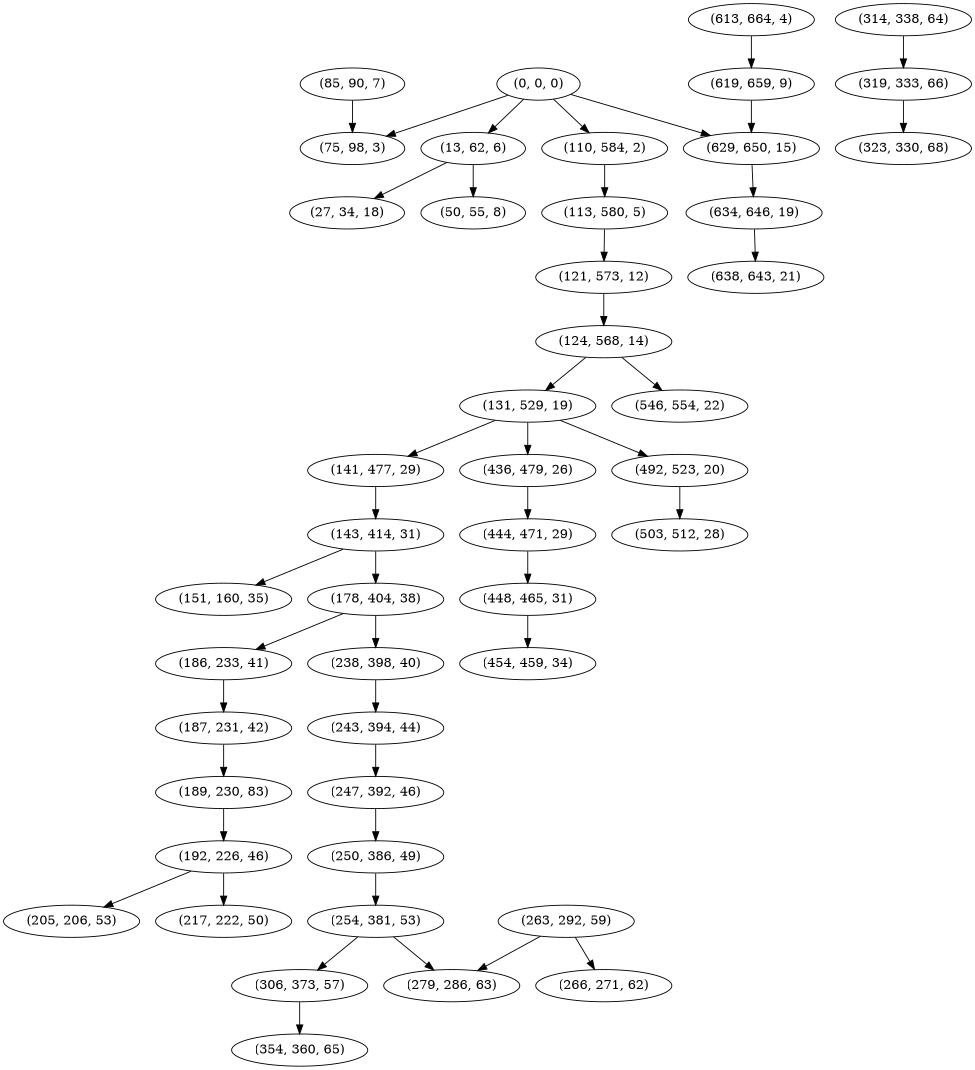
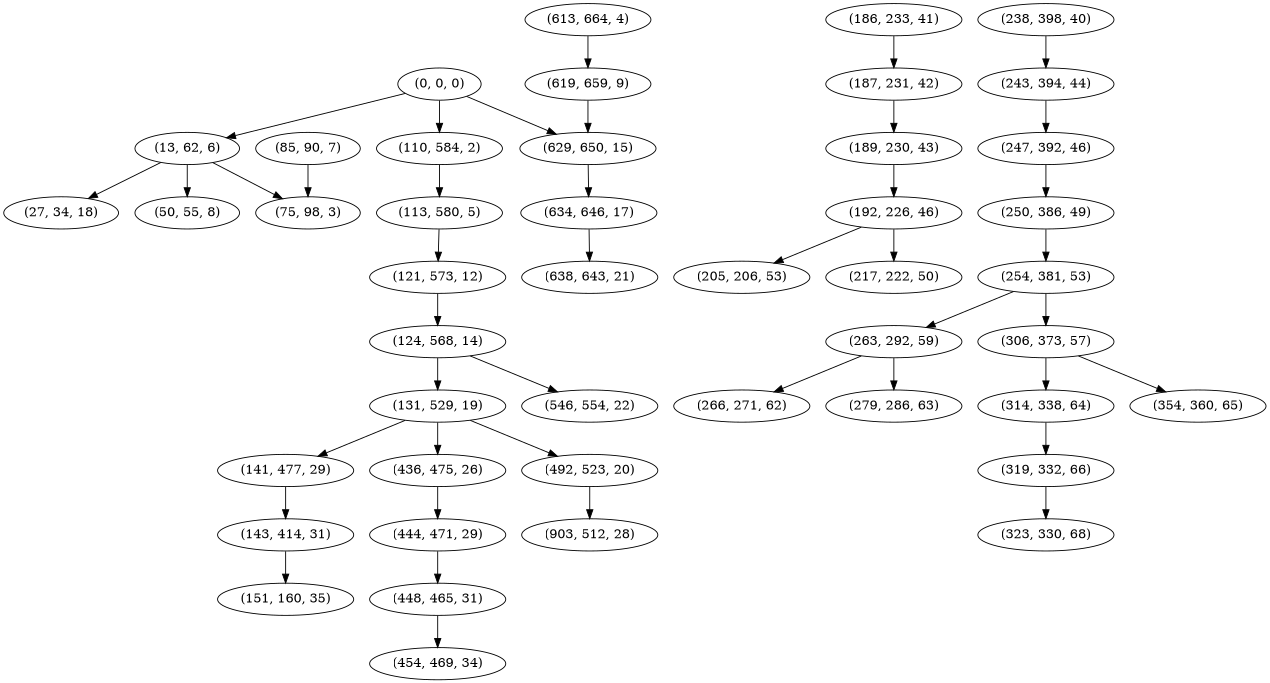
(903, 84) -> (1046, 470)
(452, 114) -> (244, 179)
(754, 213) -> (589, 213)
none -> (1046, 369)
(528, 470) -> (438, 470)
(680, 535) -> (590, 535)
(376, 599) -> none
(528, 664) -> (438, 664)
(224, 792) -> (894, 148)
(410, 951) -> (974, 308)
